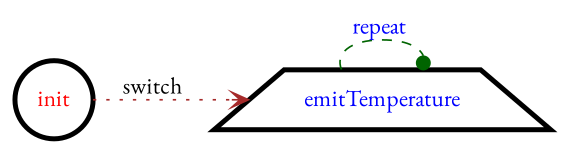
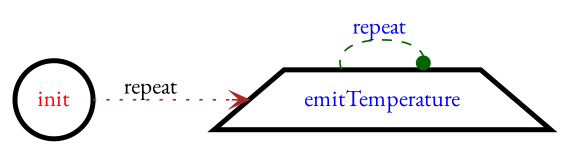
(154, 87) -> (154, 87)
